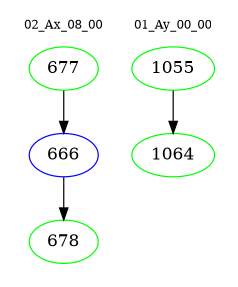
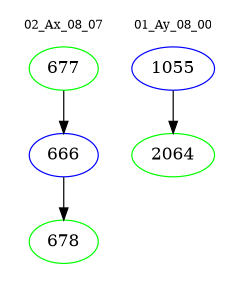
(64, 26) -> (64, 26)
(173, 26) -> (173, 26)
(173, 69) -> (173, 69)
(173, 155) -> (173, 155)
